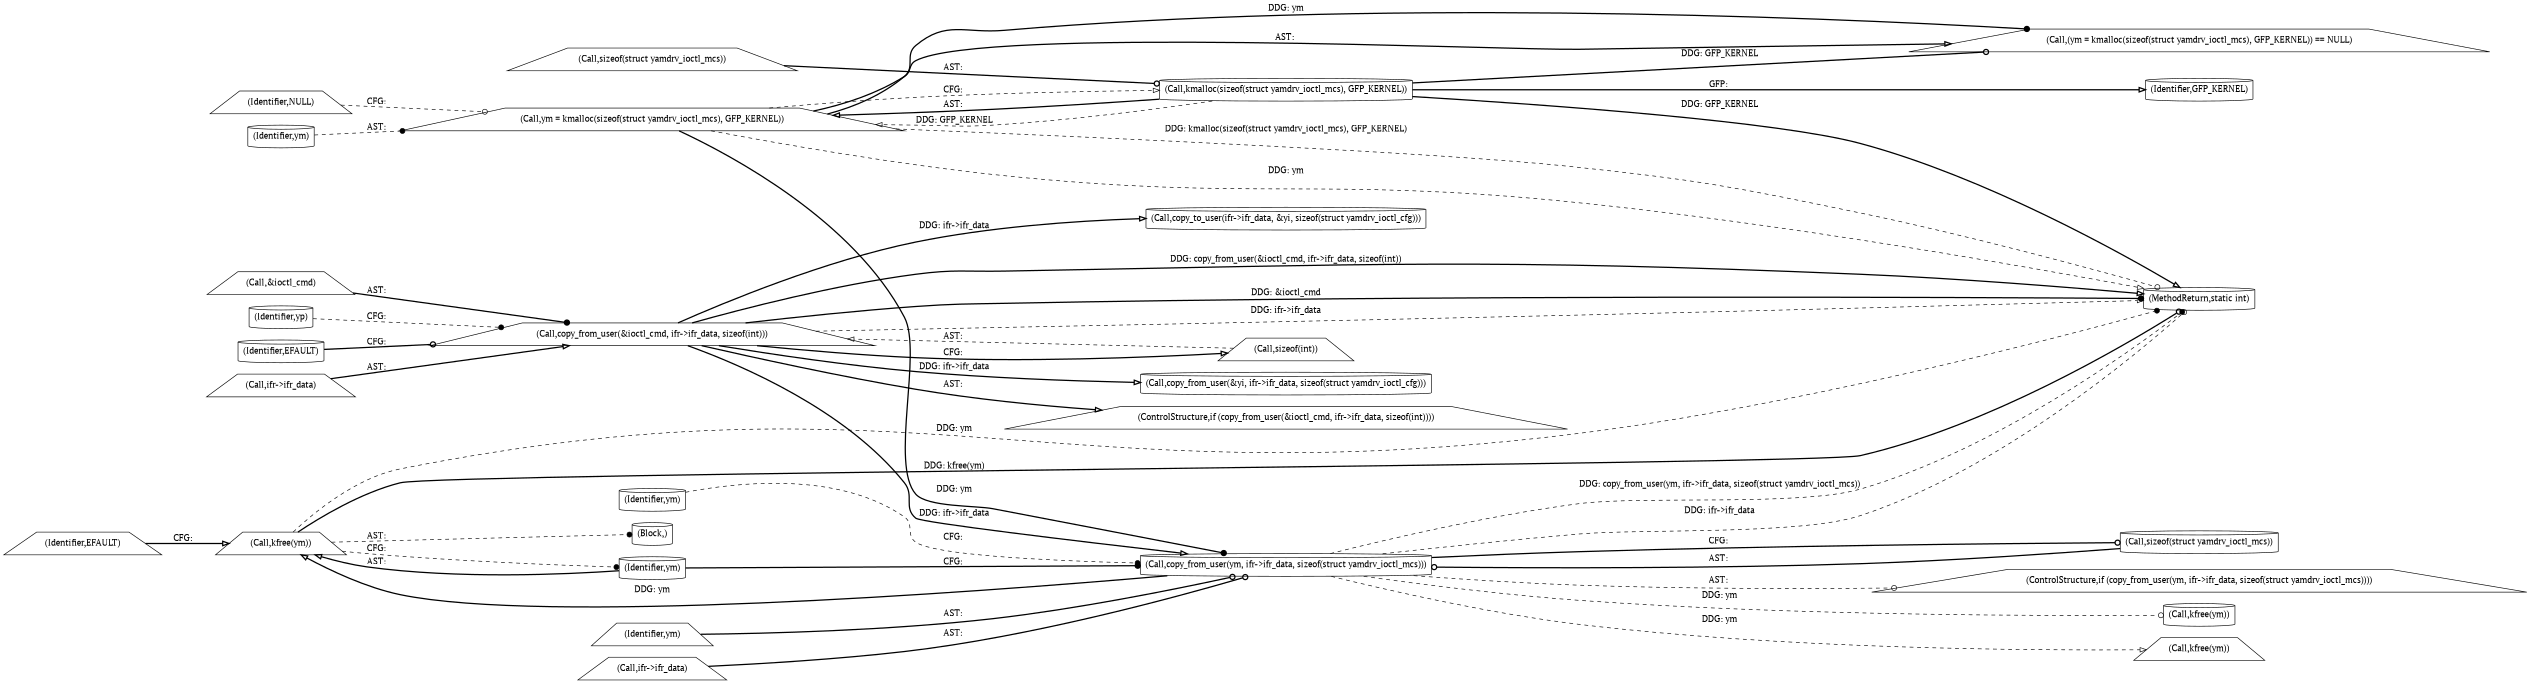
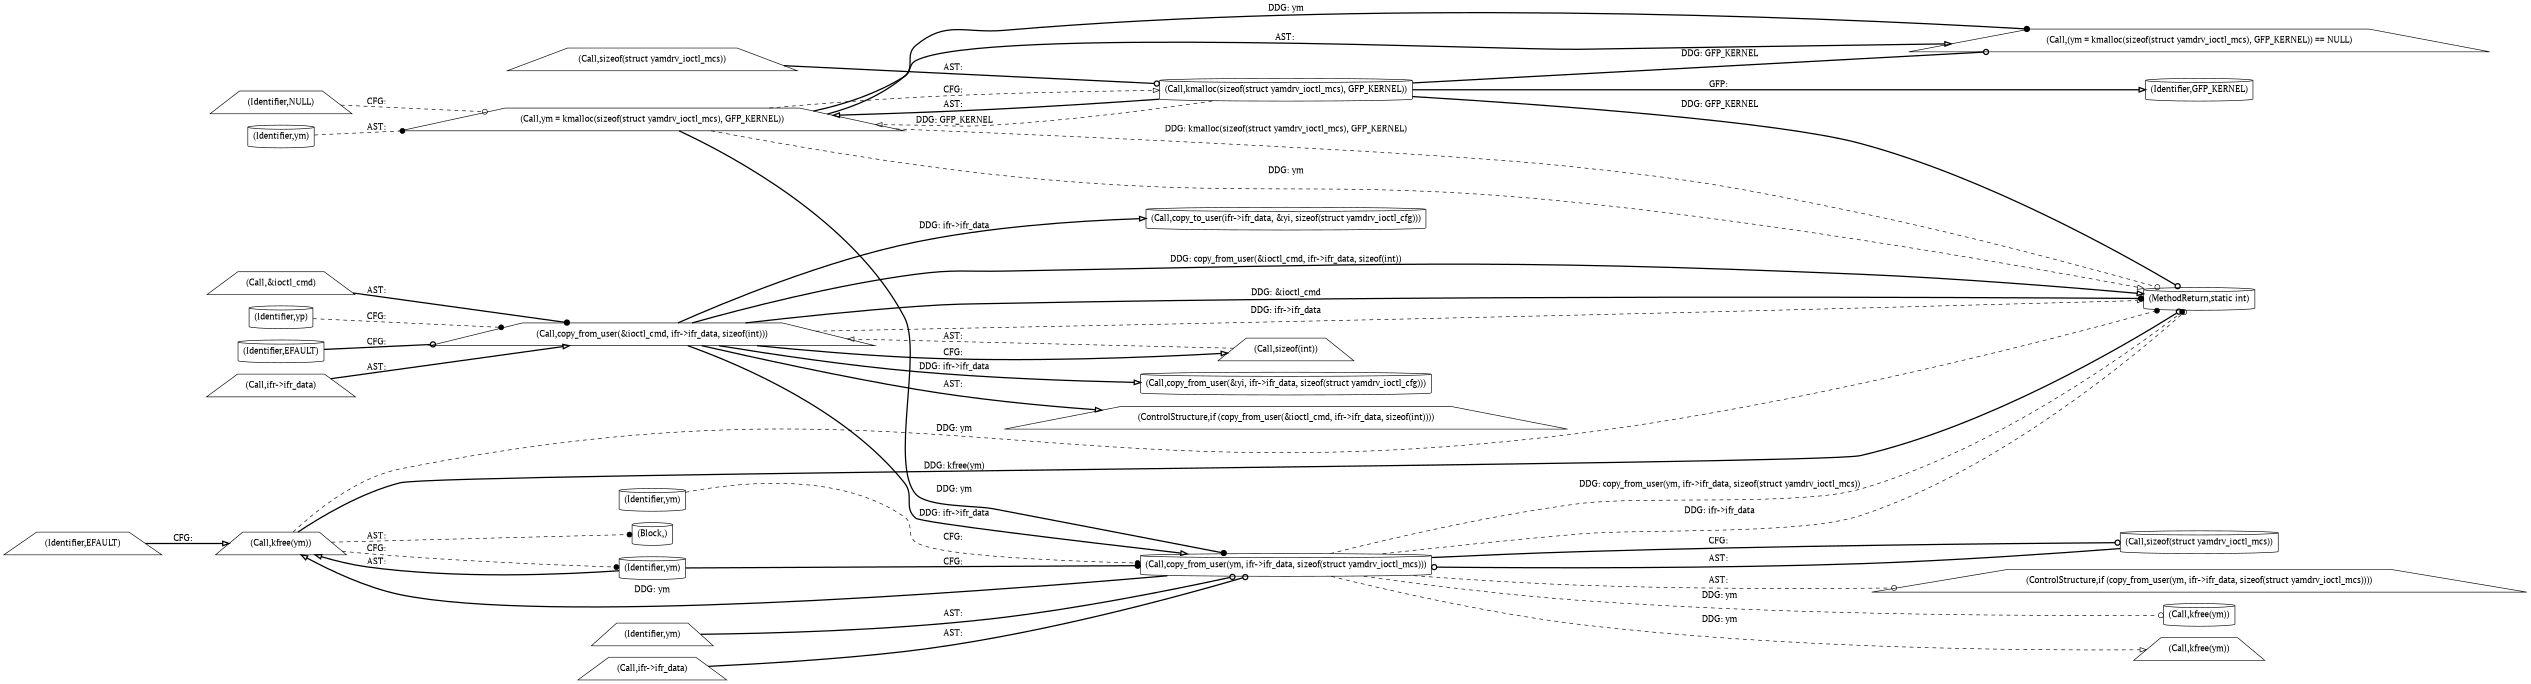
(1808, 133) -> (1809, 133)
